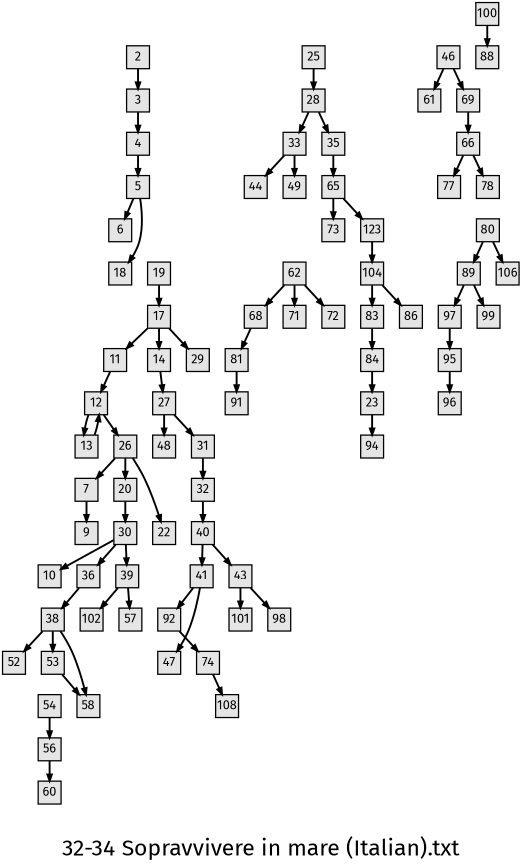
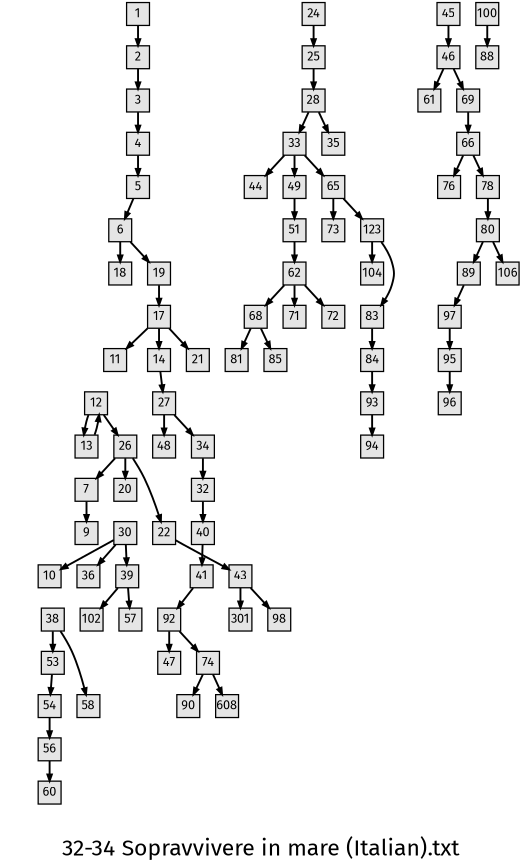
none -> (138, 14)
none -> (314, 14)
none -> (448, 14)
(333, 162) -> (312, 163)
(449, 187) -> (449, 187)
none -> (488, 205)
(142, 228) -> (120, 249)
none -> (295, 230)
none -> (137, 249)
(372, 292) -> (394, 270)
(411, 317) -> none
(489, 317) -> none
(198, 360) -> (198, 360)
none -> (275, 360)
(107, 379) -> none
(237, 403) -> none
(372, 403) -> (372, 403)
(203, 447) -> (203, 447)
(125, 508) -> none
(219, 552) -> (198, 553)
(73, 595) -> none
(193, 618) -> (169, 638)
(240, 620) -> (240, 620)
(14, 663) -> none
(68, 682) -> (51, 681)
none -> (188, 706)
(227, 706) -> (227, 706)
